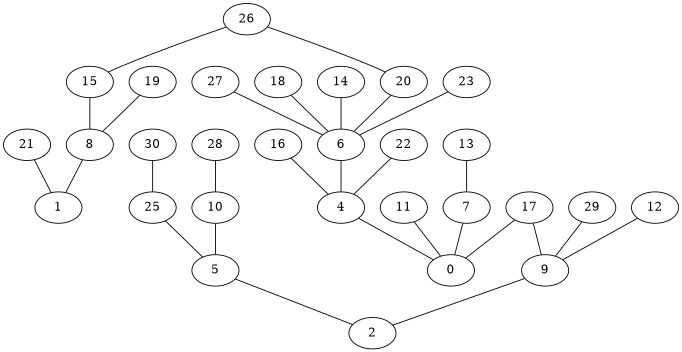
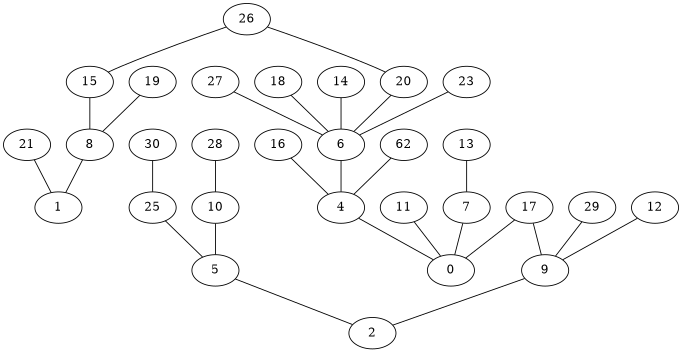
(404, 145) -> (404, 145)
